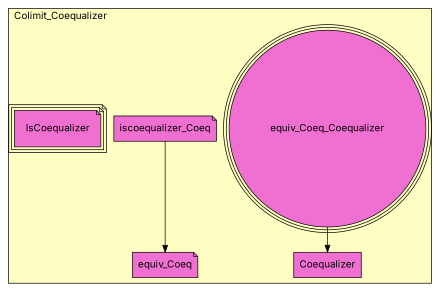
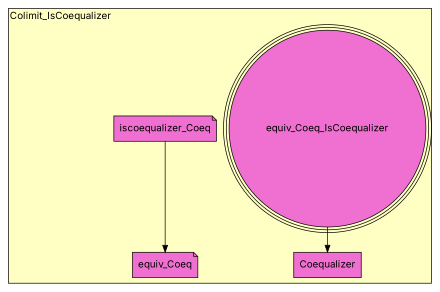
(61, 17) -> (61, 17)
(58, 129) -> none
(327, 129) -> (327, 129)
